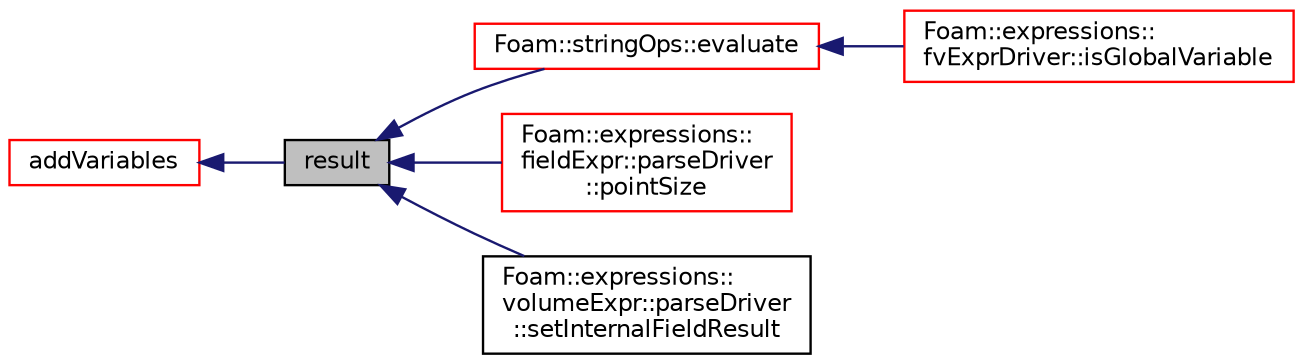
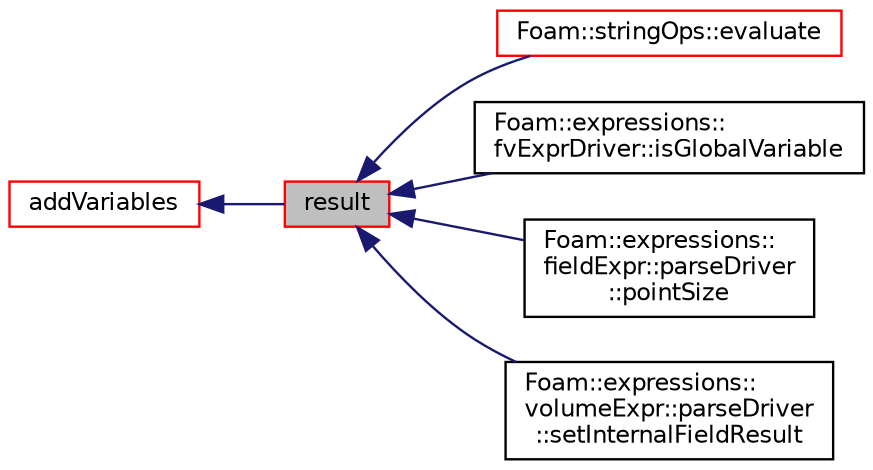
(873, 46) -> (452, 181)
(1099, 46) -> (669, 138)
(337, 163) -> (337, 204)
(647, 163) -> (669, 268)
